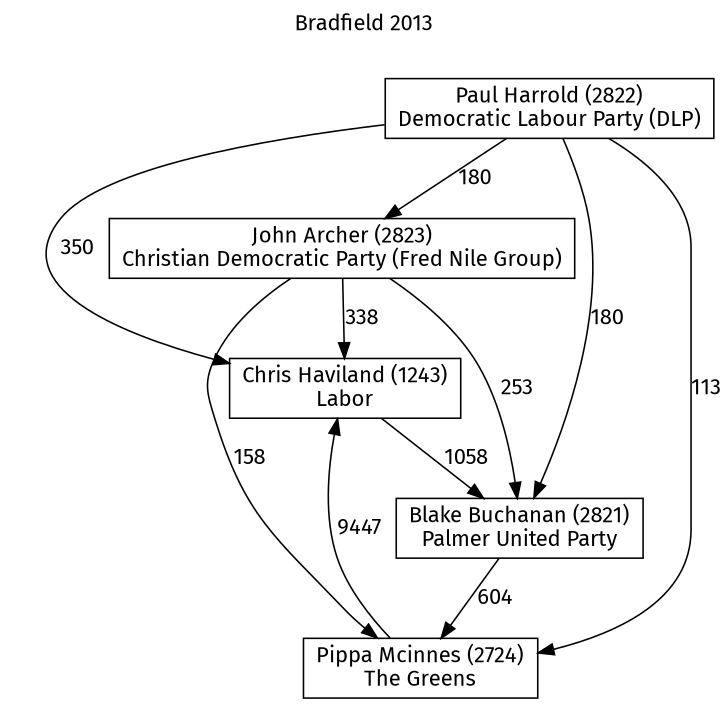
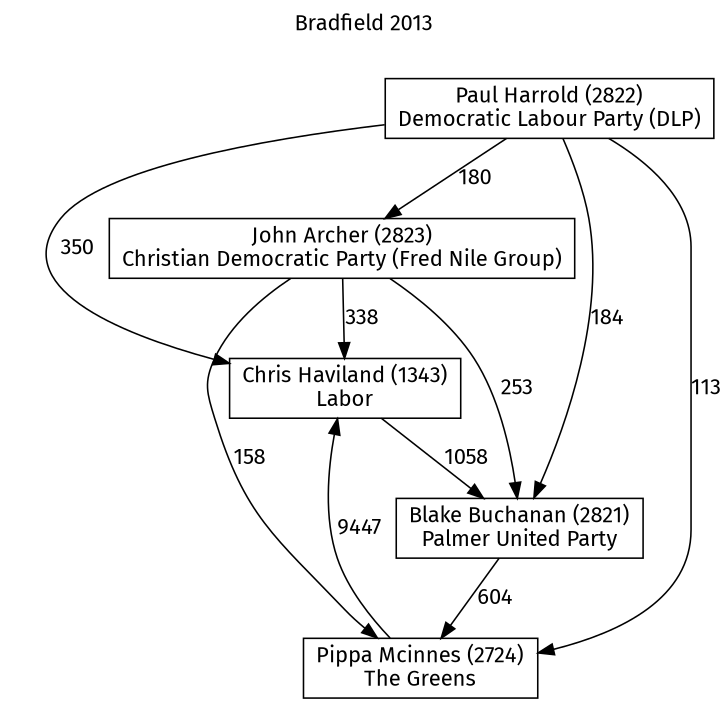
(608, 318) -> (608, 318)
(345, 388) -> (345, 388)
